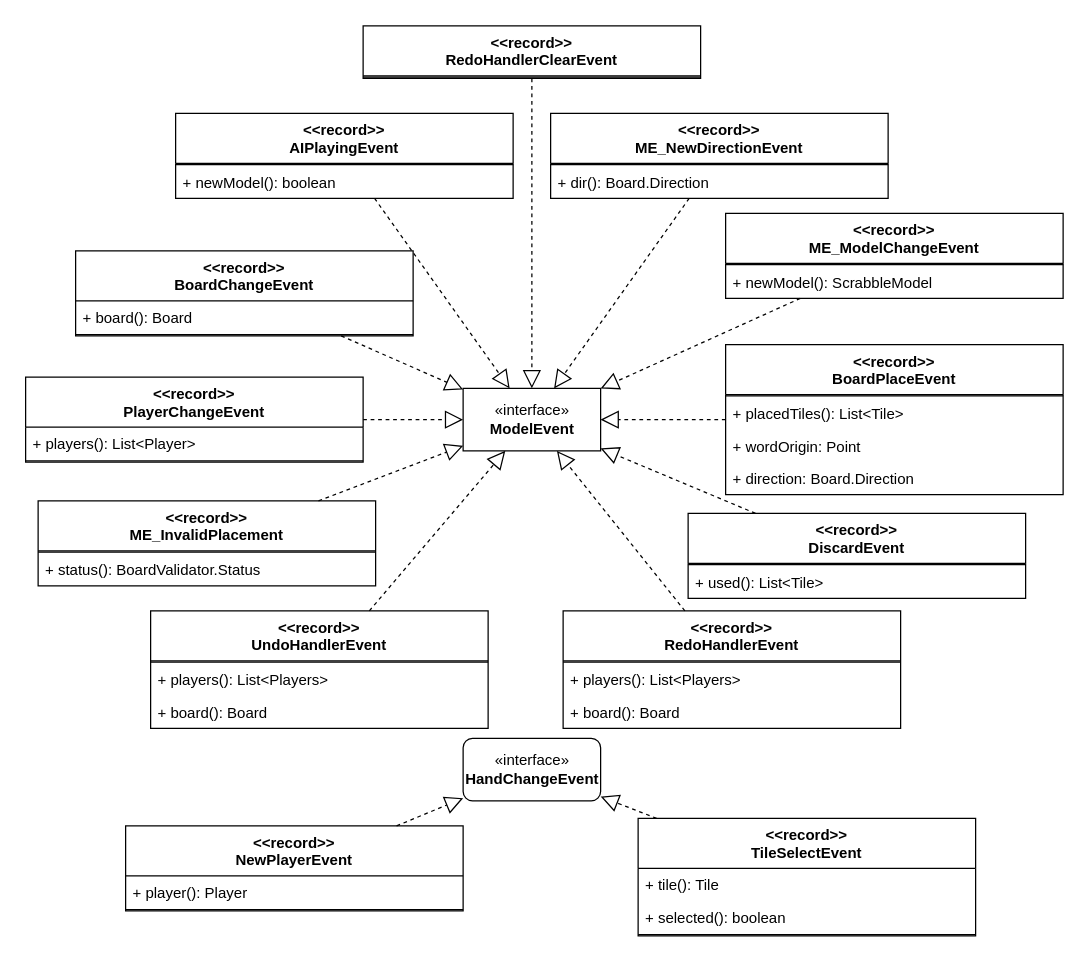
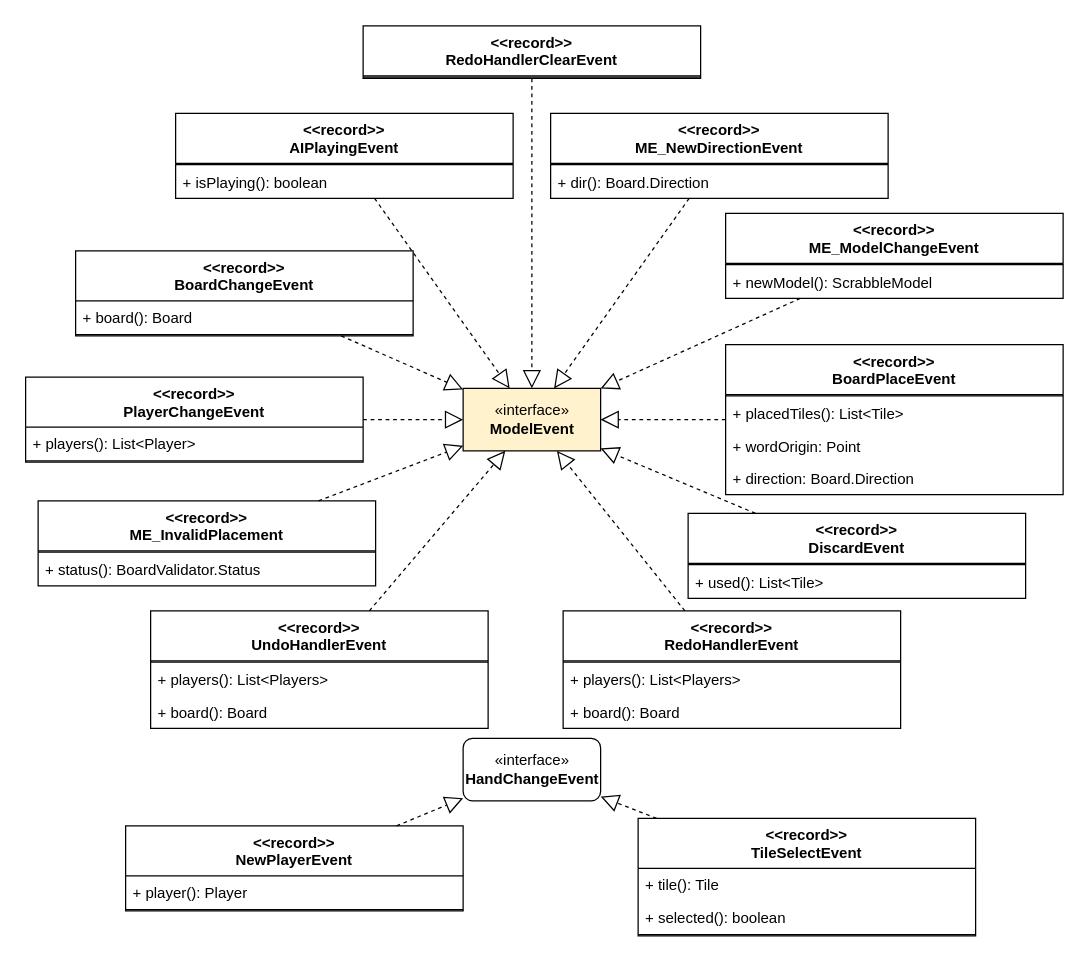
(261, 183) -> (261, 183)
(532, 419) -> (532, 419)
